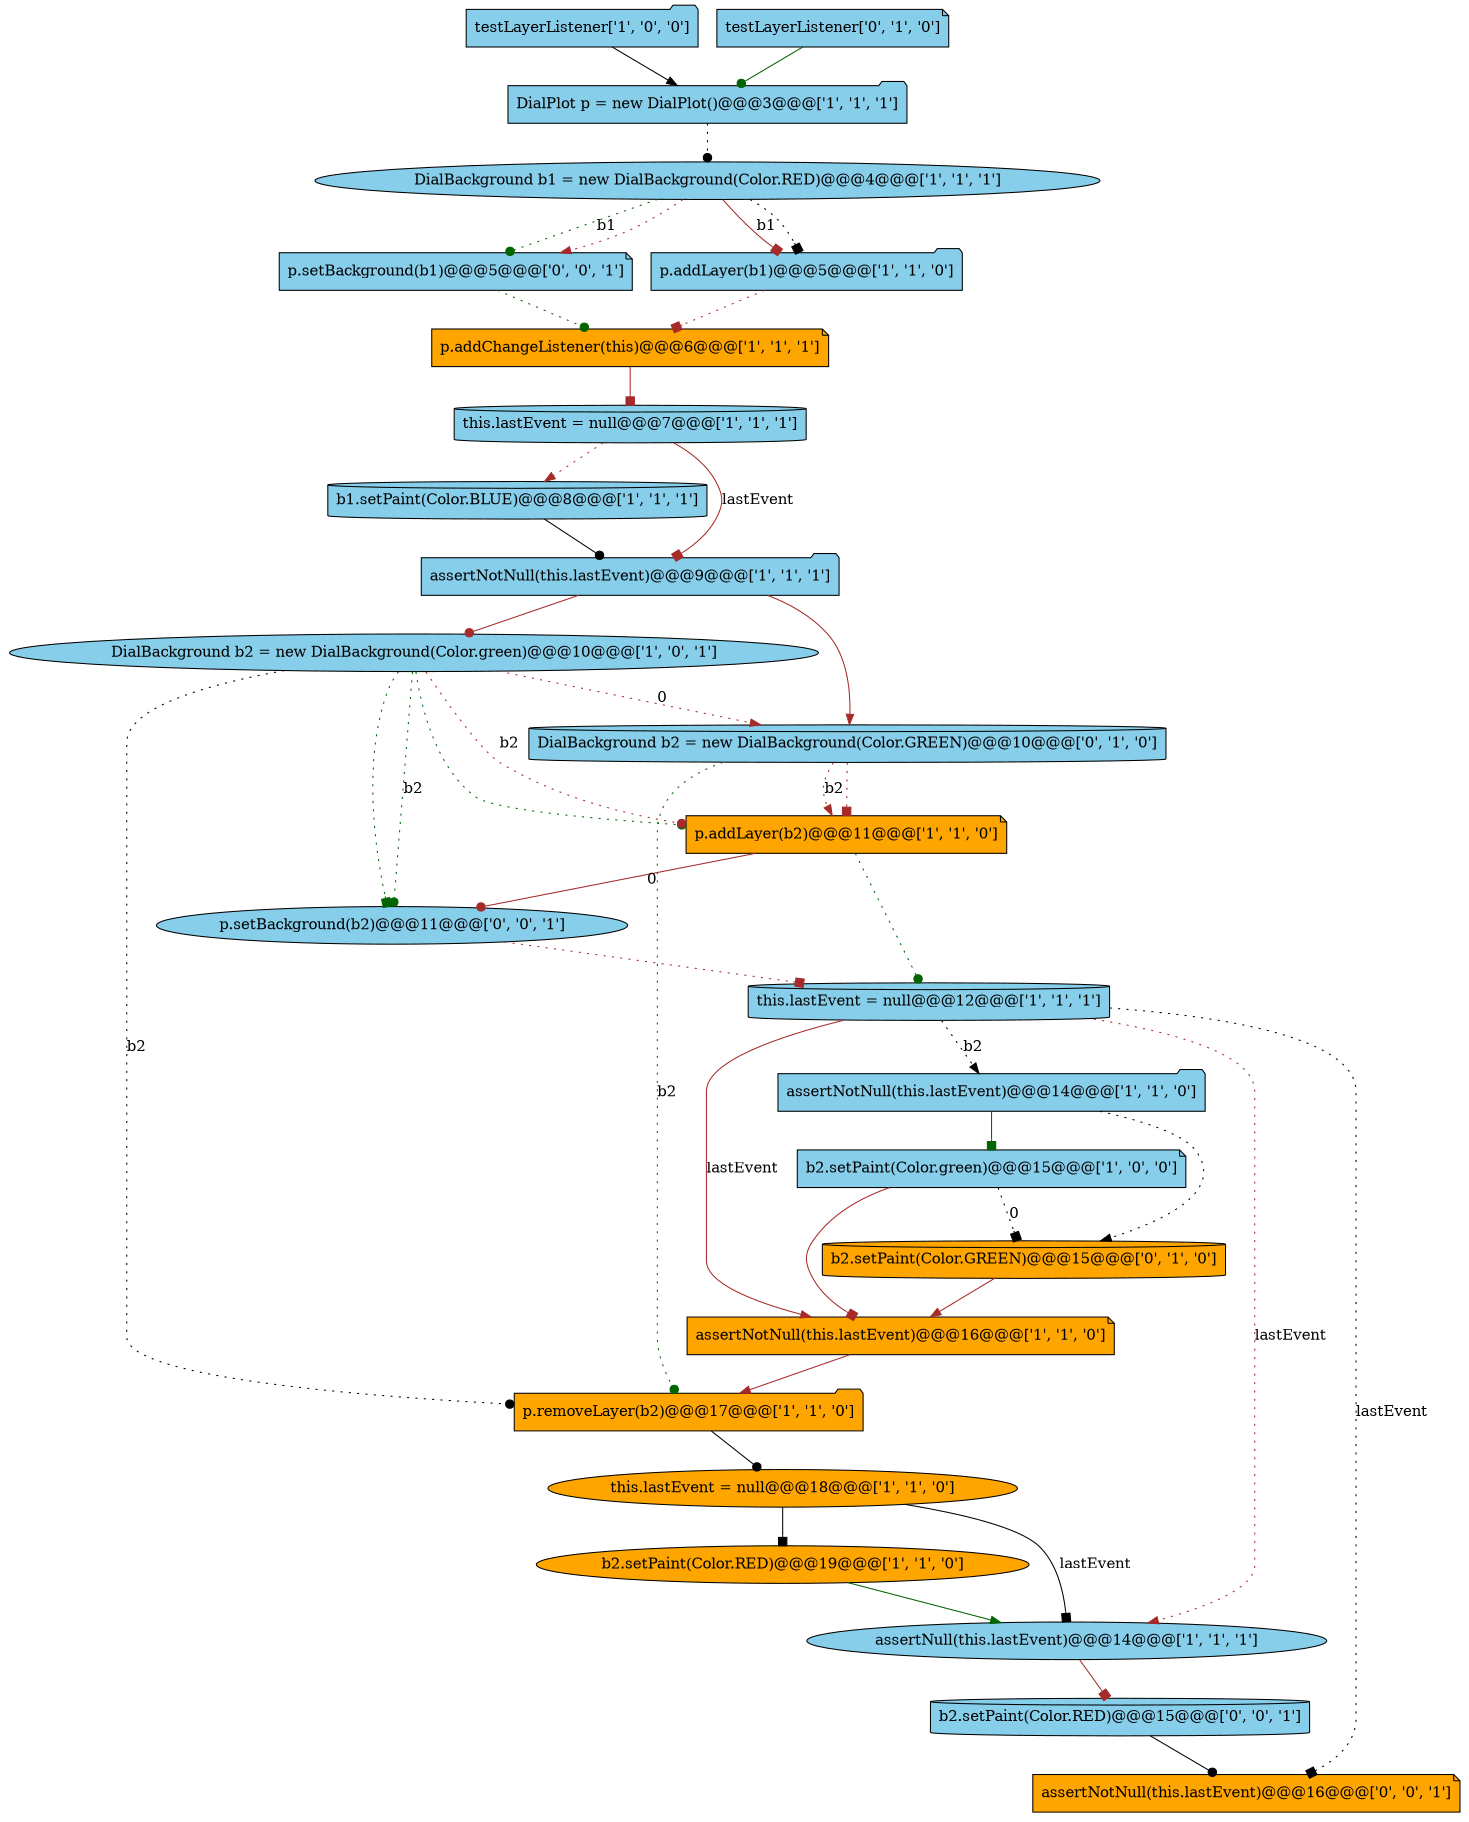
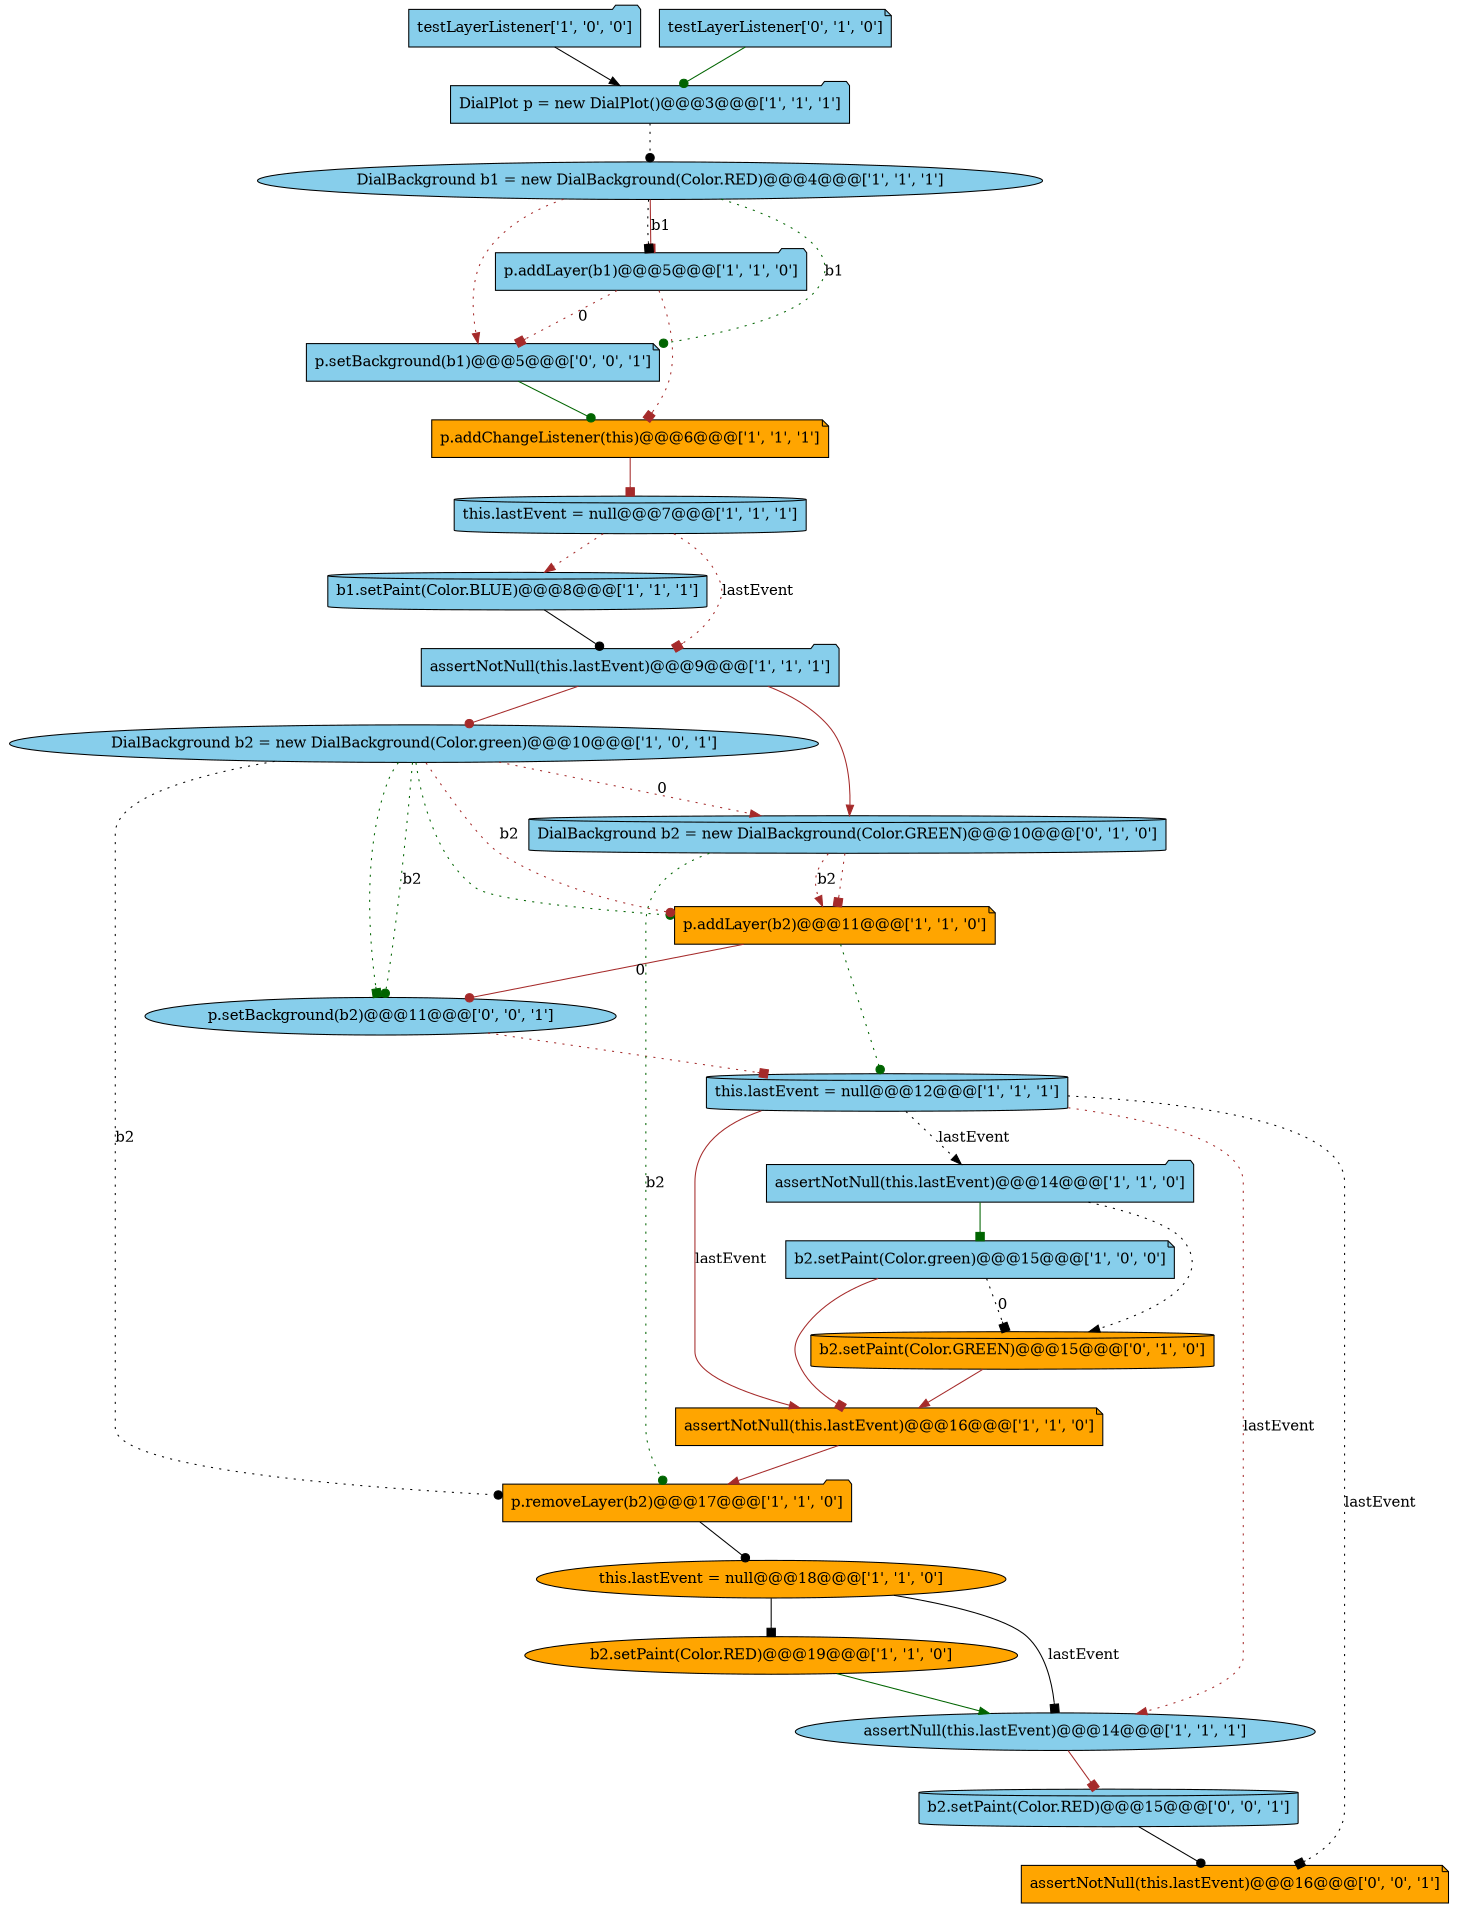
(539, 308) -> (553, 399)
none -> (571, 315)
(721, 495) -> (721, 586)
(973, 1047) -> (974, 1138)
